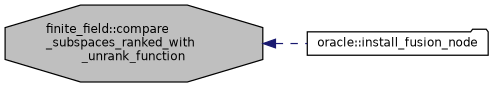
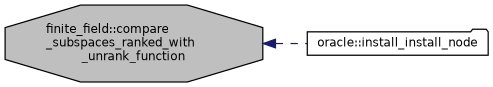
(398, 44) -> (398, 44)
